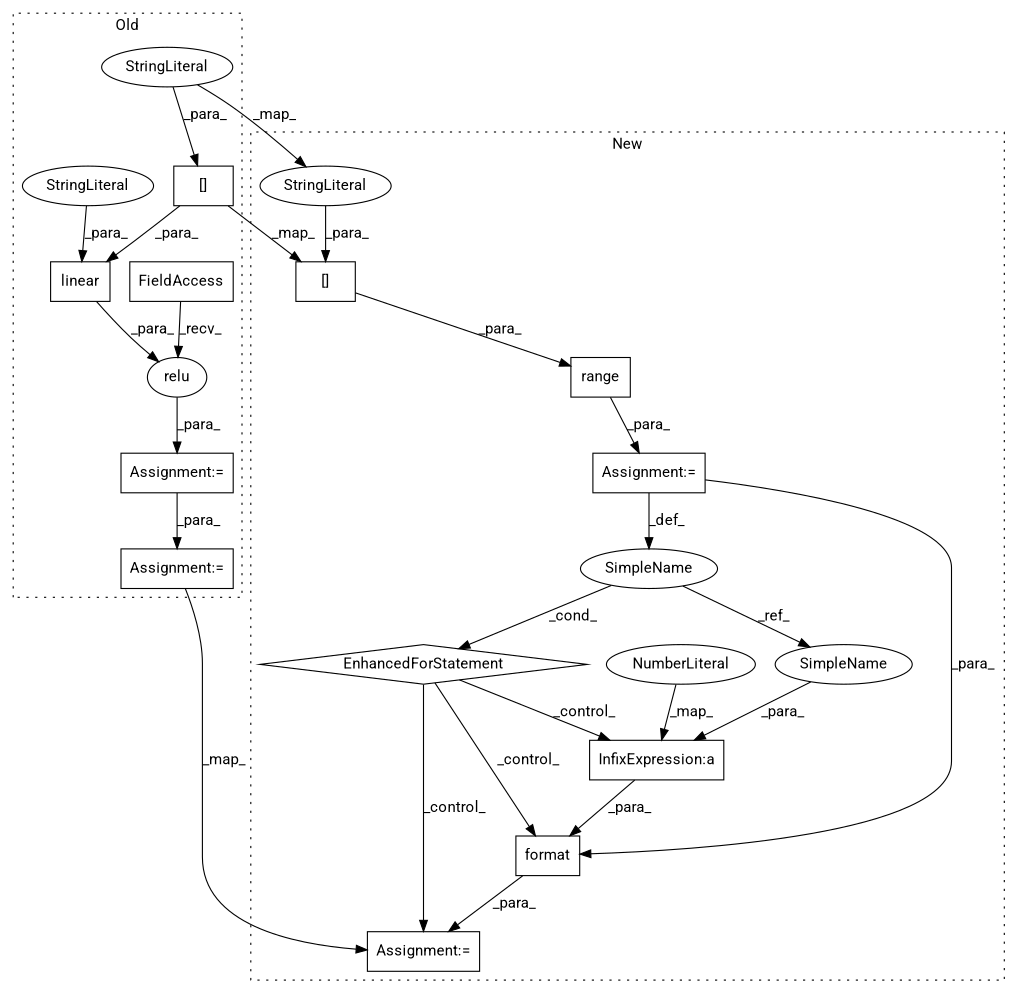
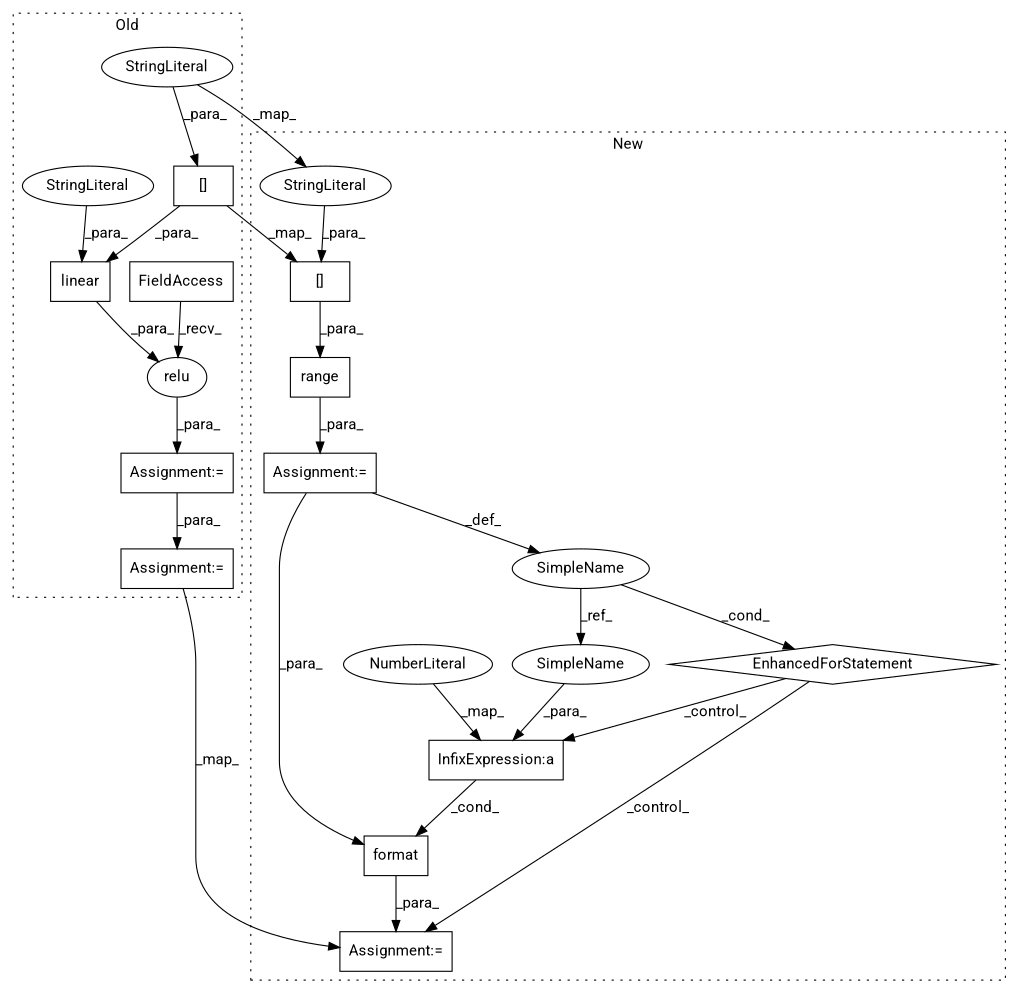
(482, 755) -> none
(630, 808) -> (475, 808)
